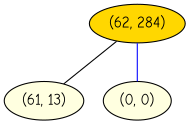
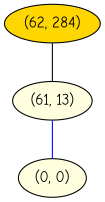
(137, 62) -> (52, 139)
